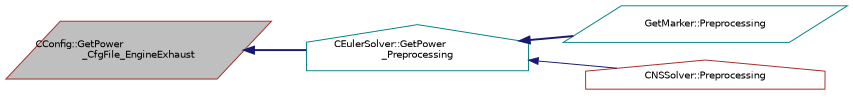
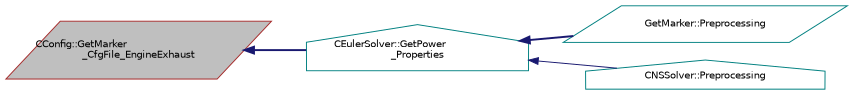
(139, 50) -> (139, 50)
(418, 50) -> (418, 50)
(705, 76) -> (705, 76)
